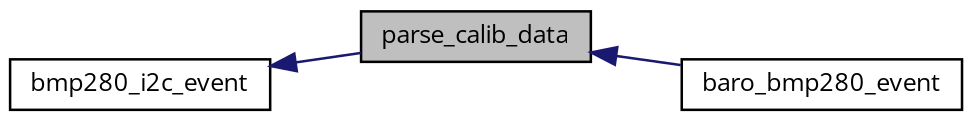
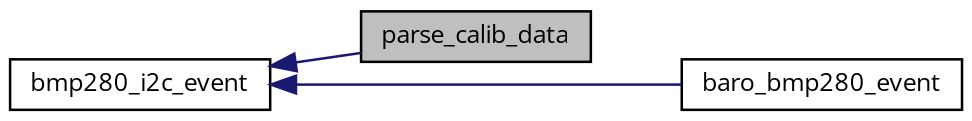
(649, 61) -> (489, 85)
